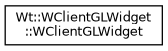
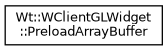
(84, 25) -> (84, 25)
